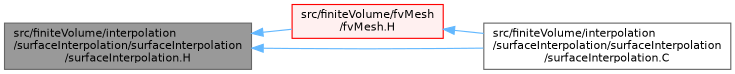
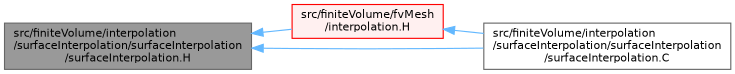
(368, 21) -> (368, 21)
